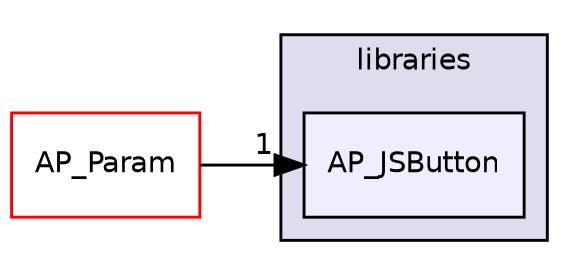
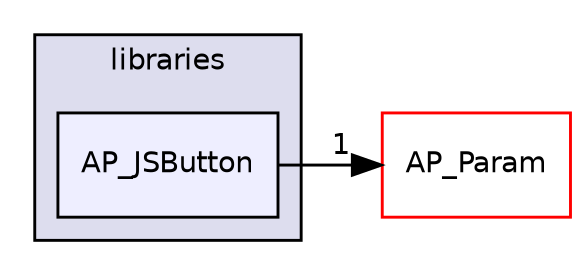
(237, 165) -> (319, 165)
